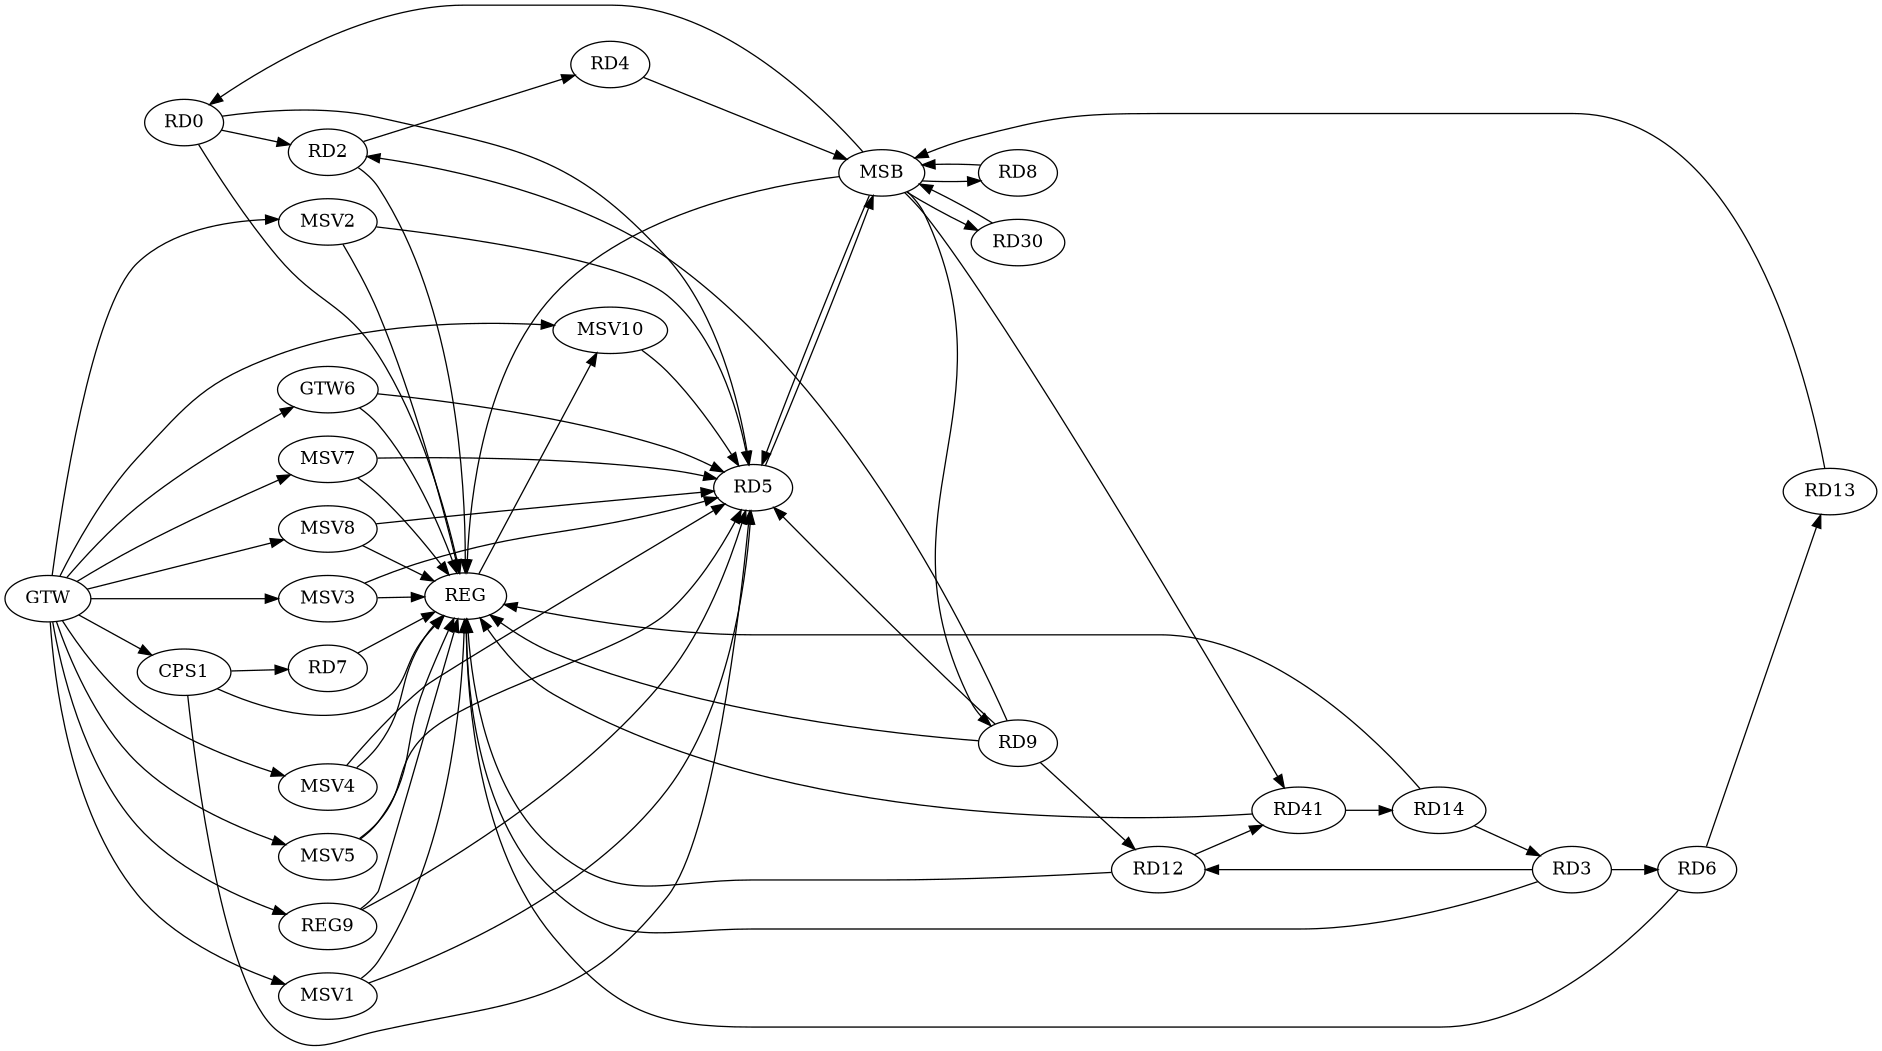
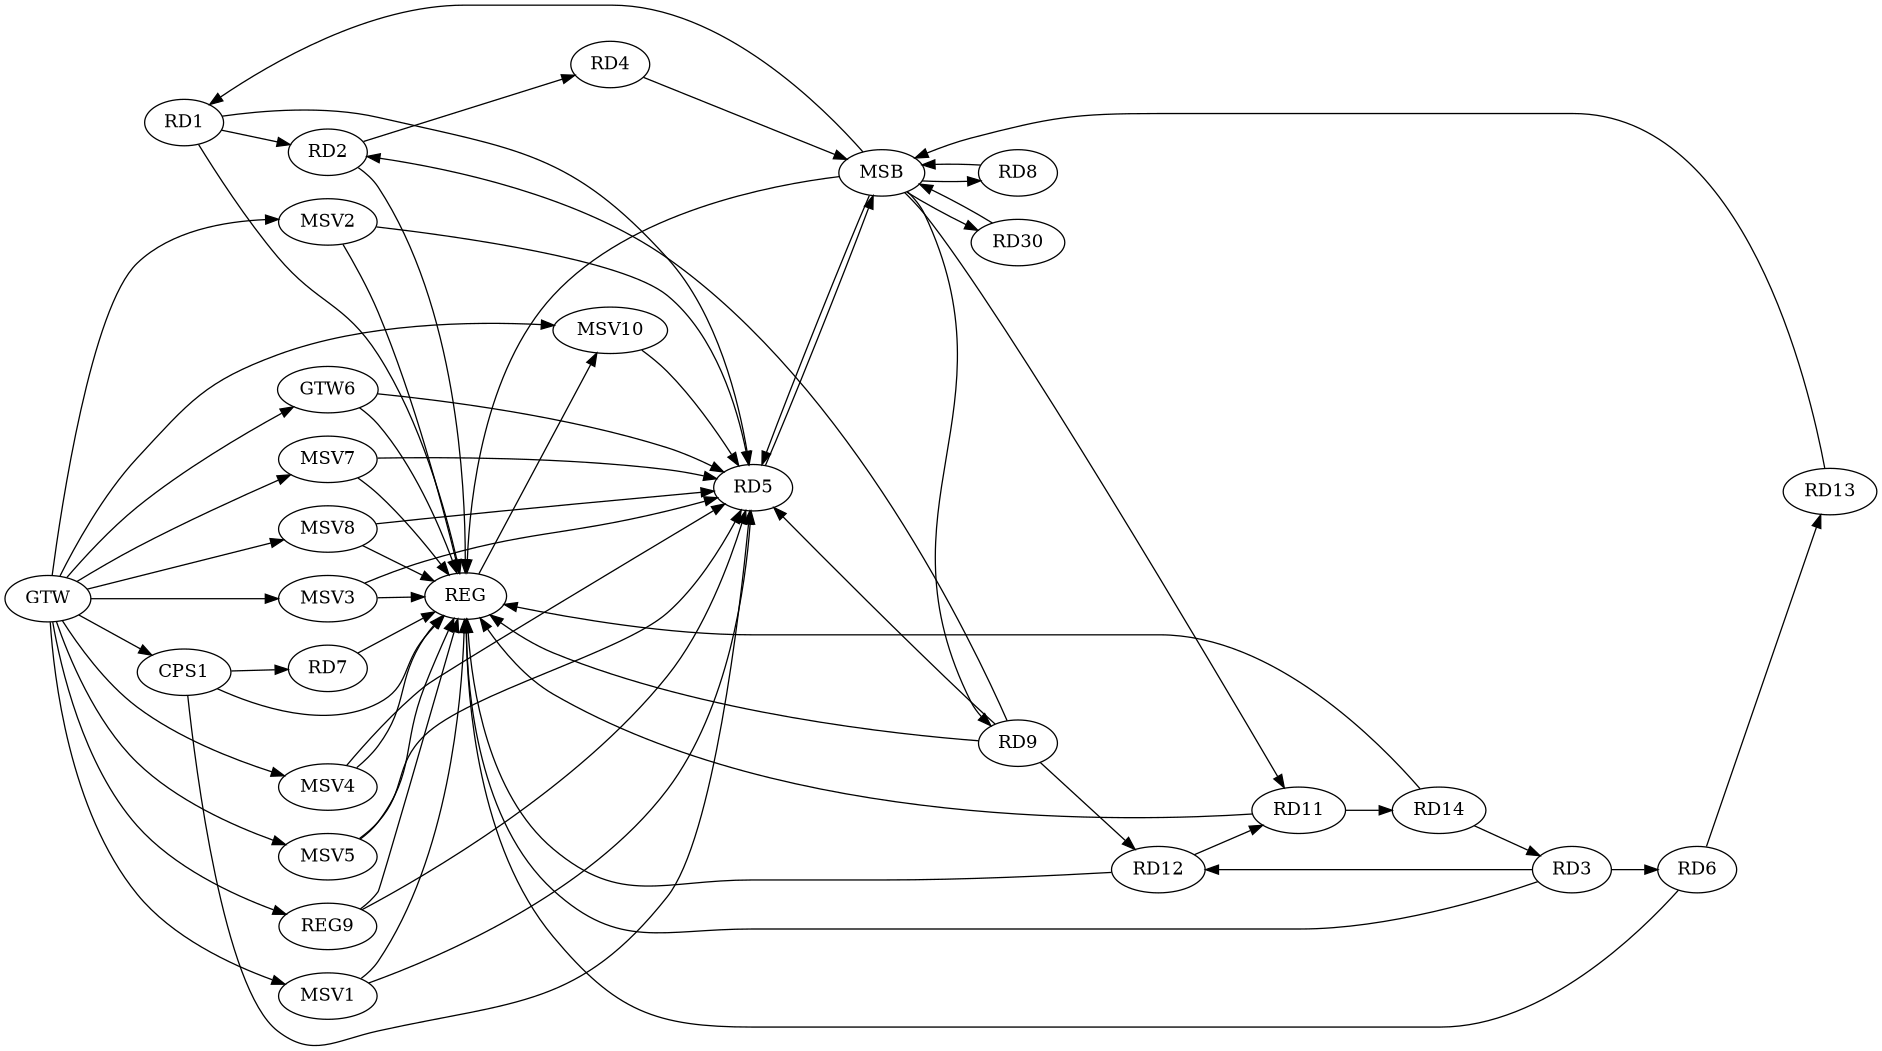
(184, 123) -> (184, 123)
(1299, 810) -> (1299, 810)
